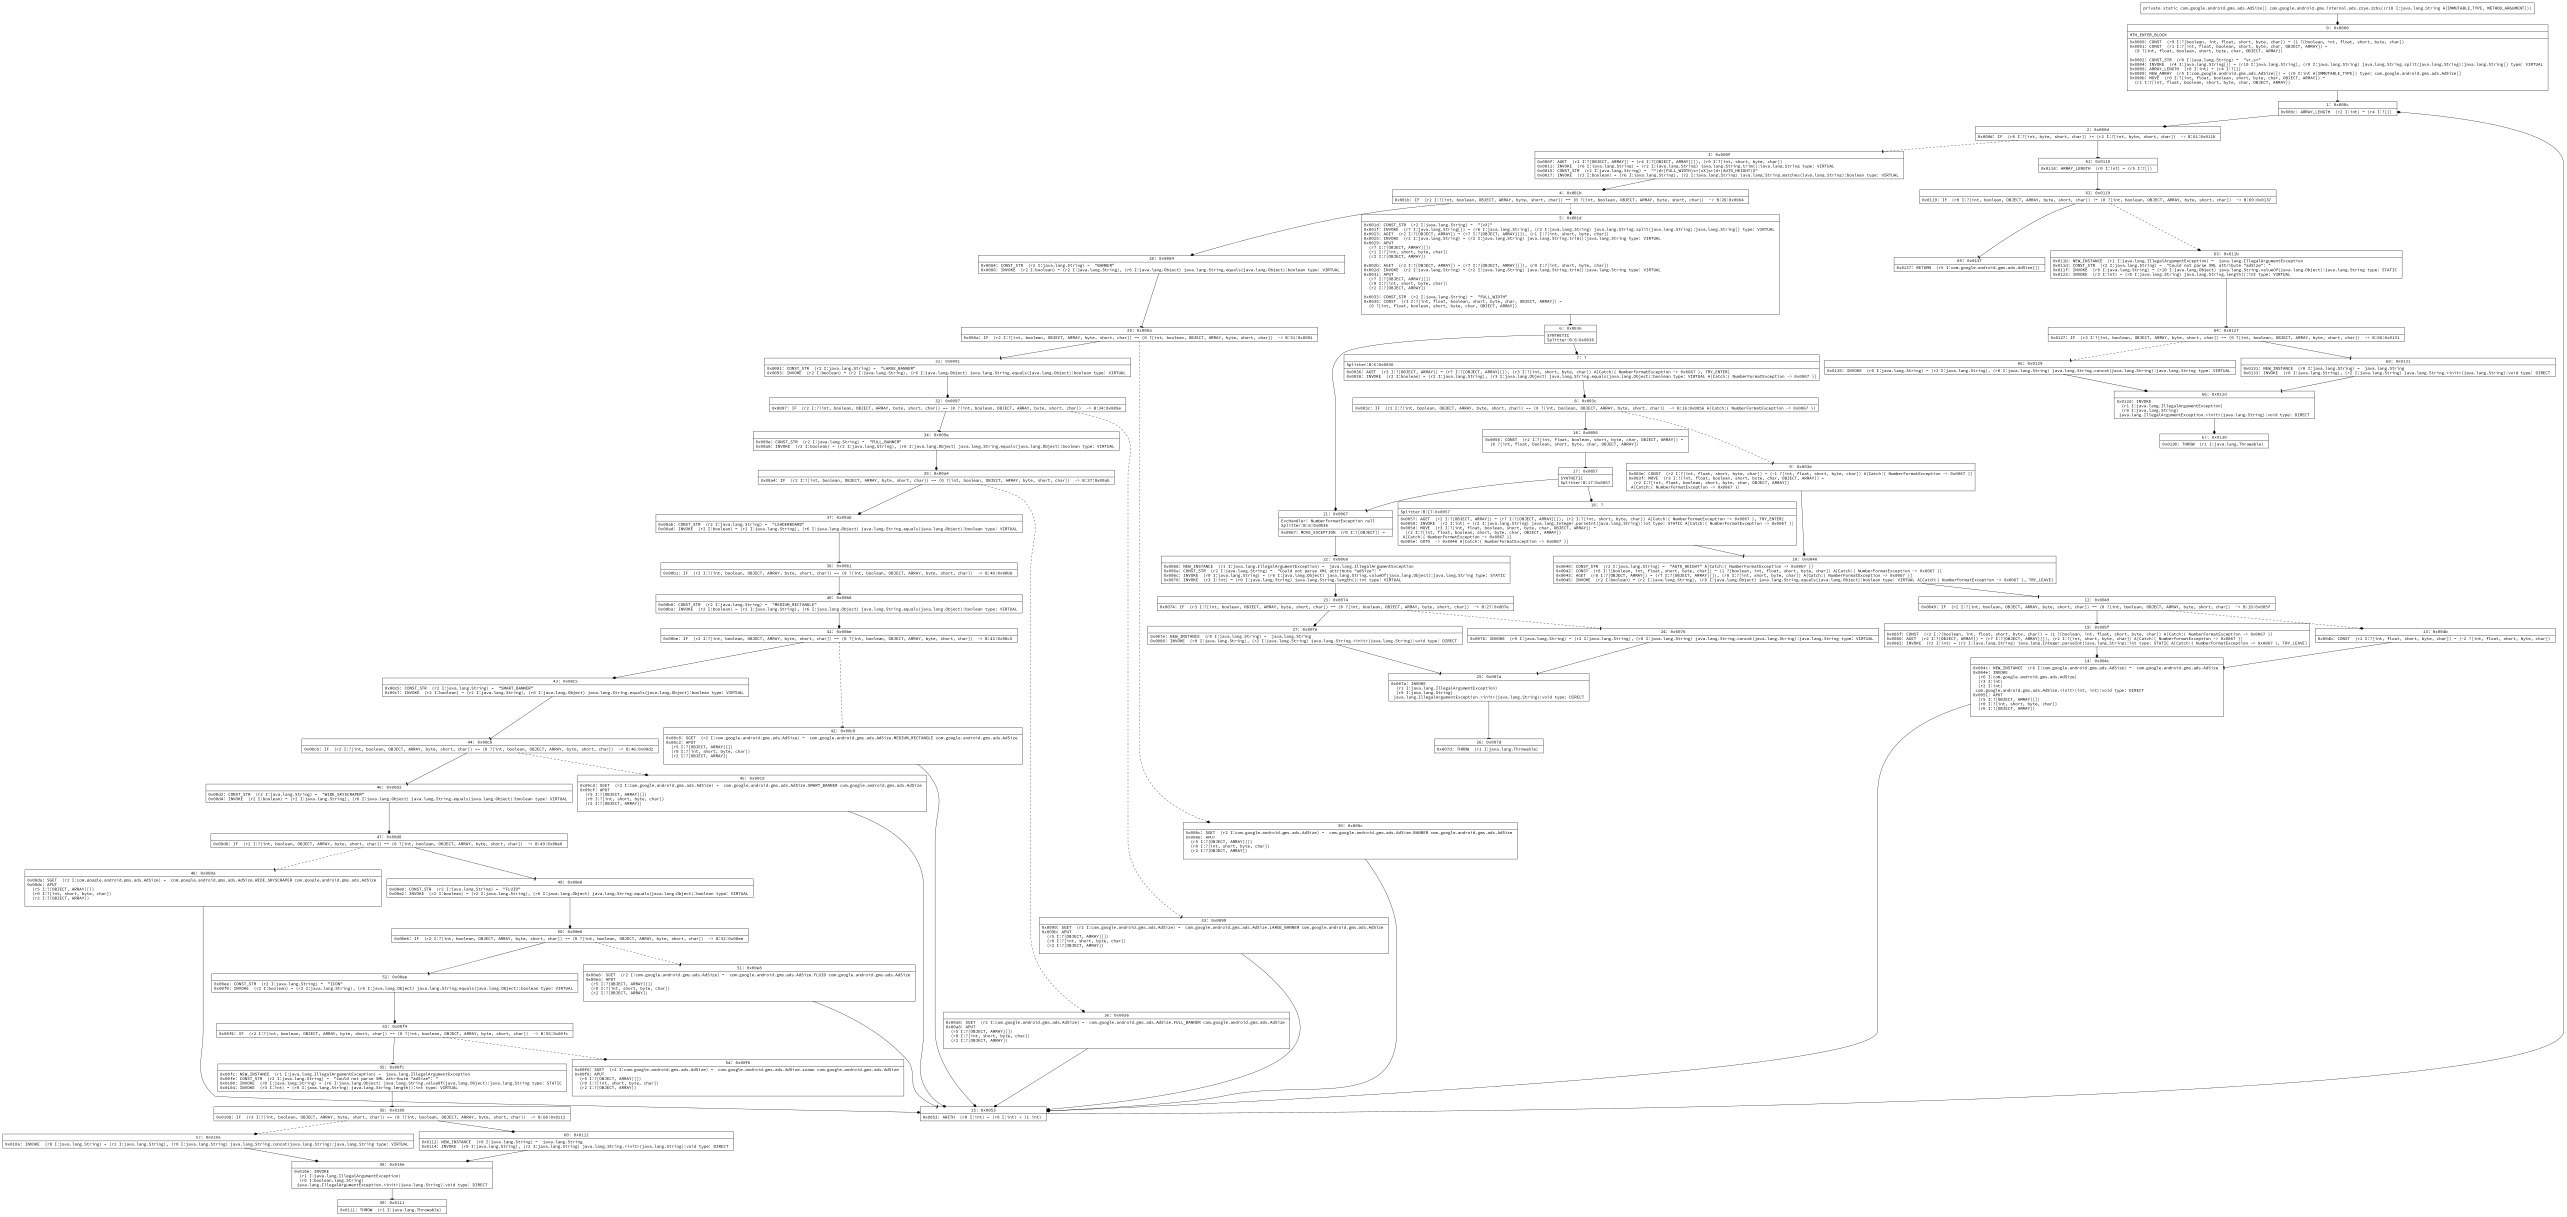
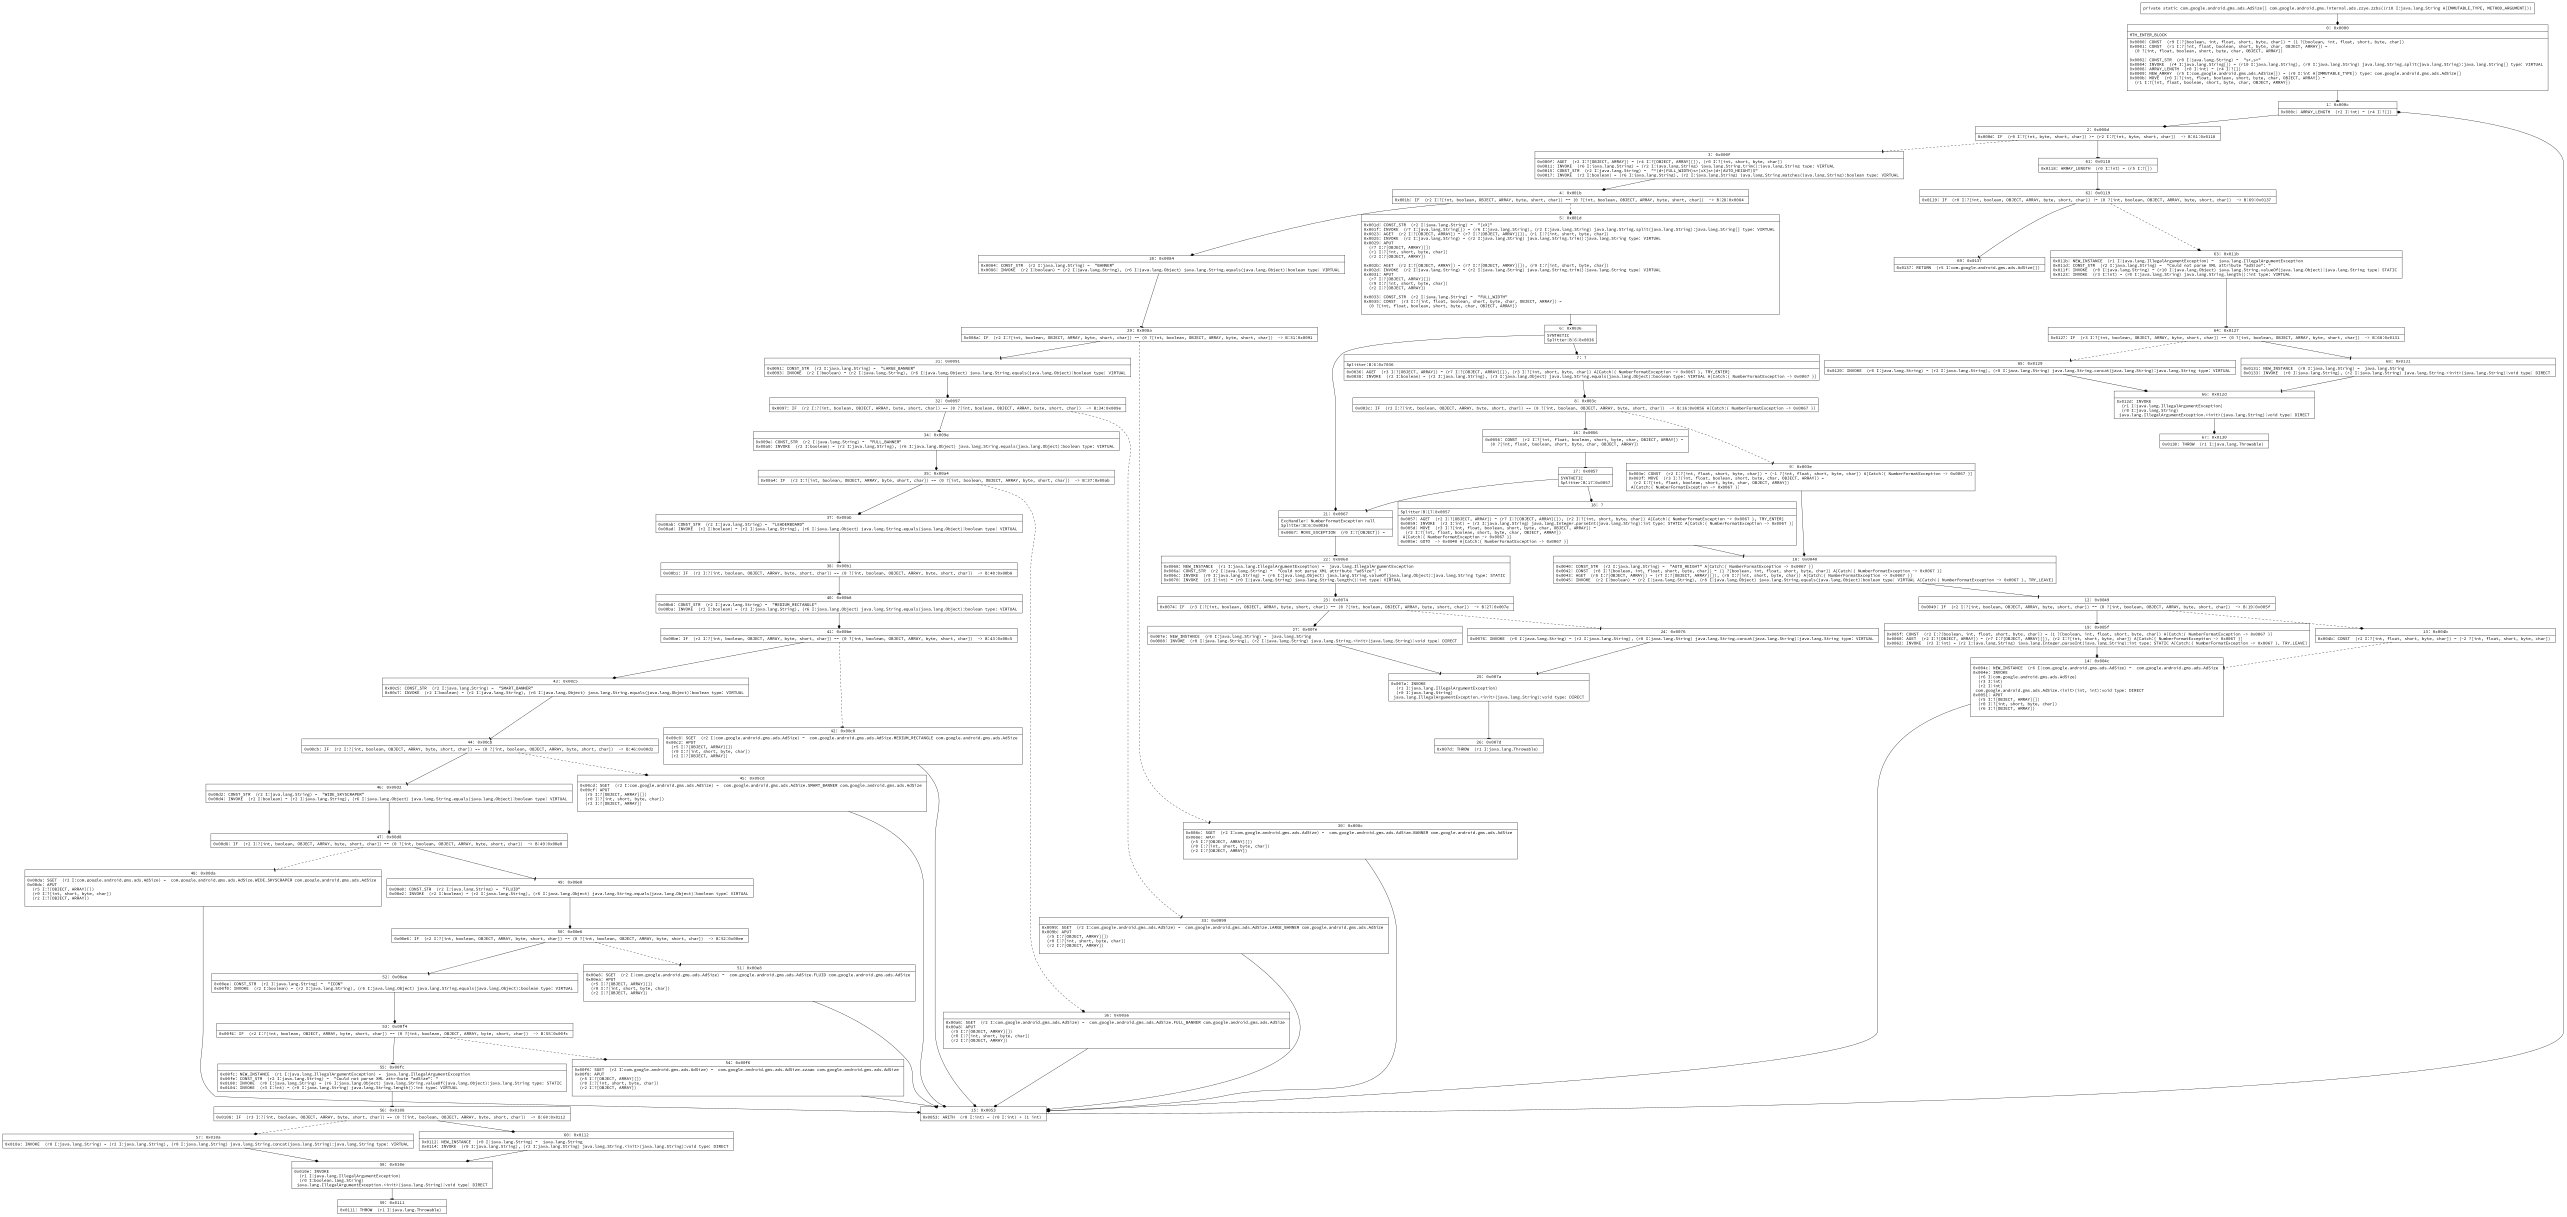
(1370, 365) -> (1370, 365)
(1139, 599) -> (1139, 599)
(2308, 655) -> (2308, 655)
none -> (898, 1101)
